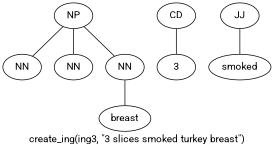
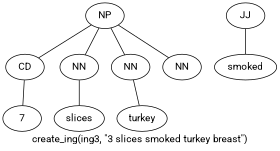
none -> (65, 41)
(176, 67) -> (22, 119)
none -> (79, 119)
(125, 119) -> none
none -> (142, 119)
